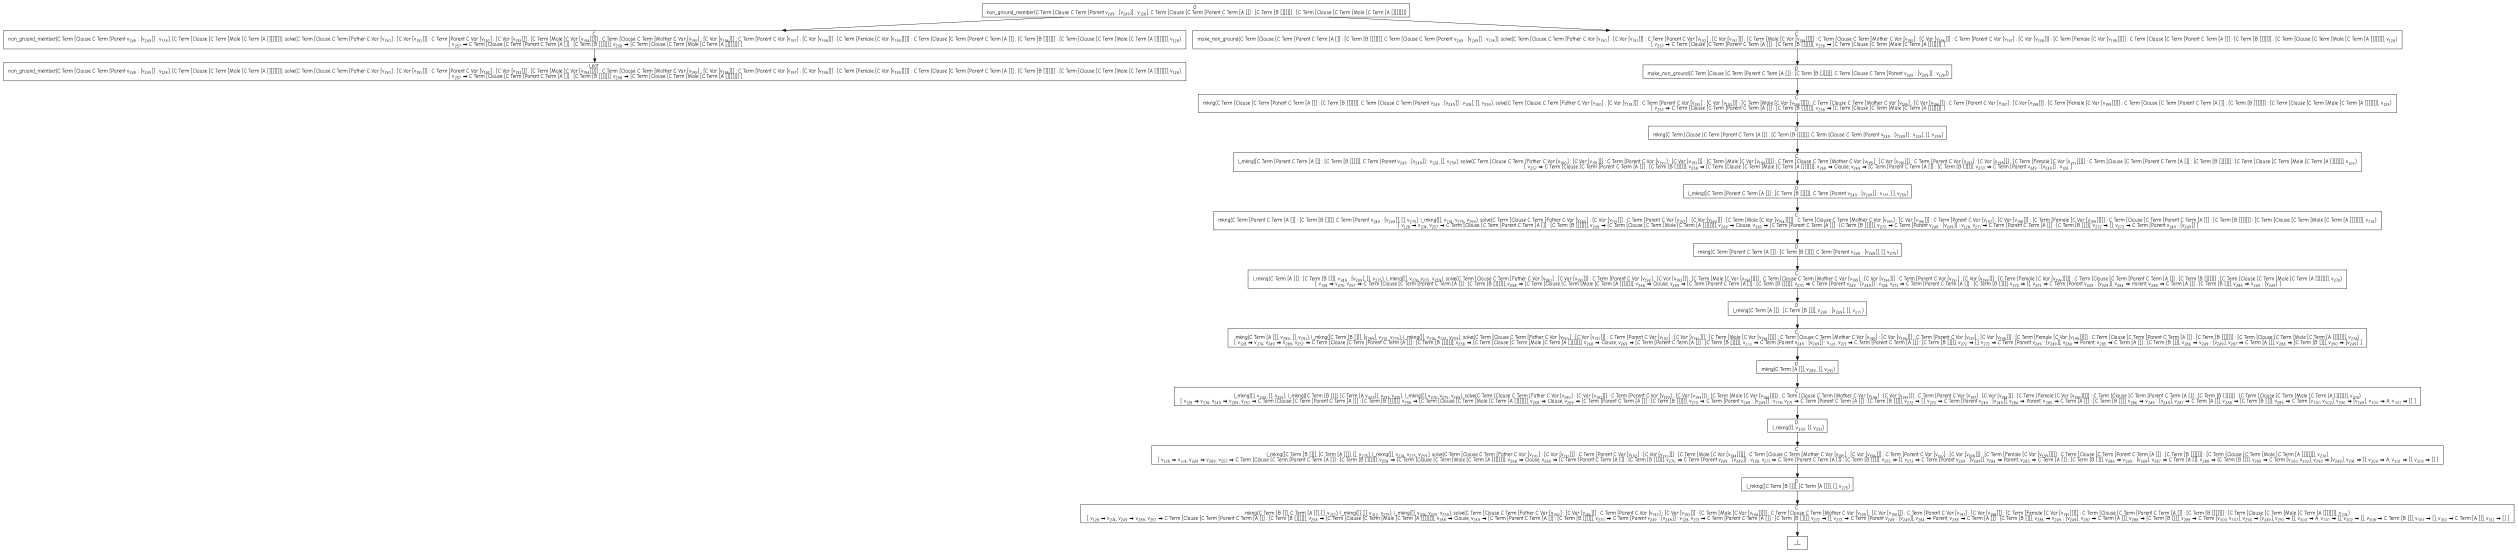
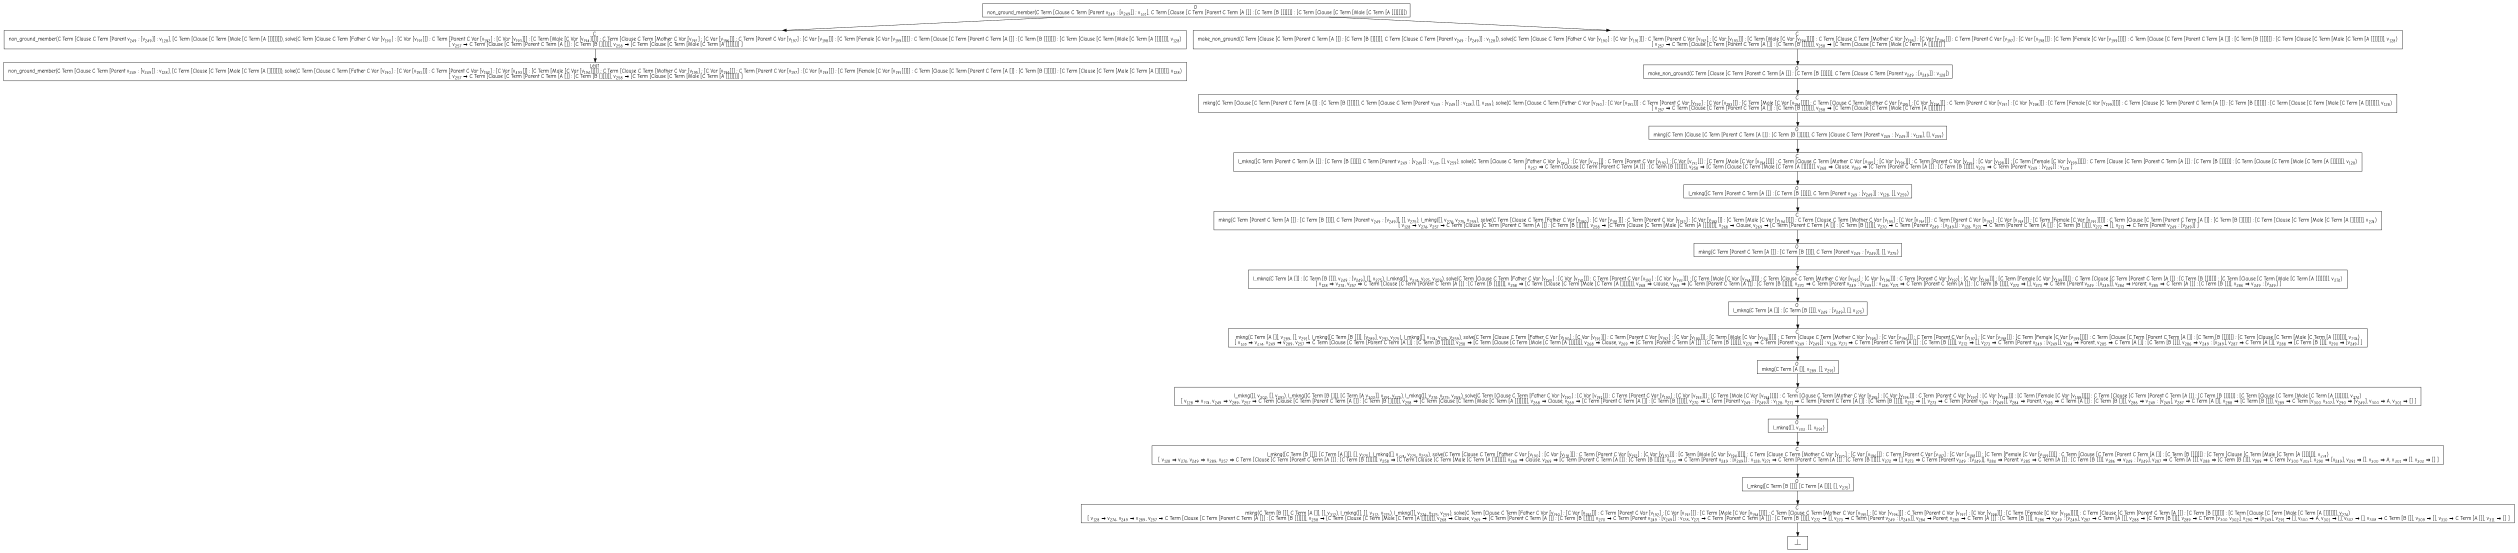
(519, 71) -> (519, 71)
